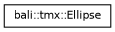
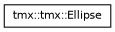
(58, 16) -> (58, 16)
